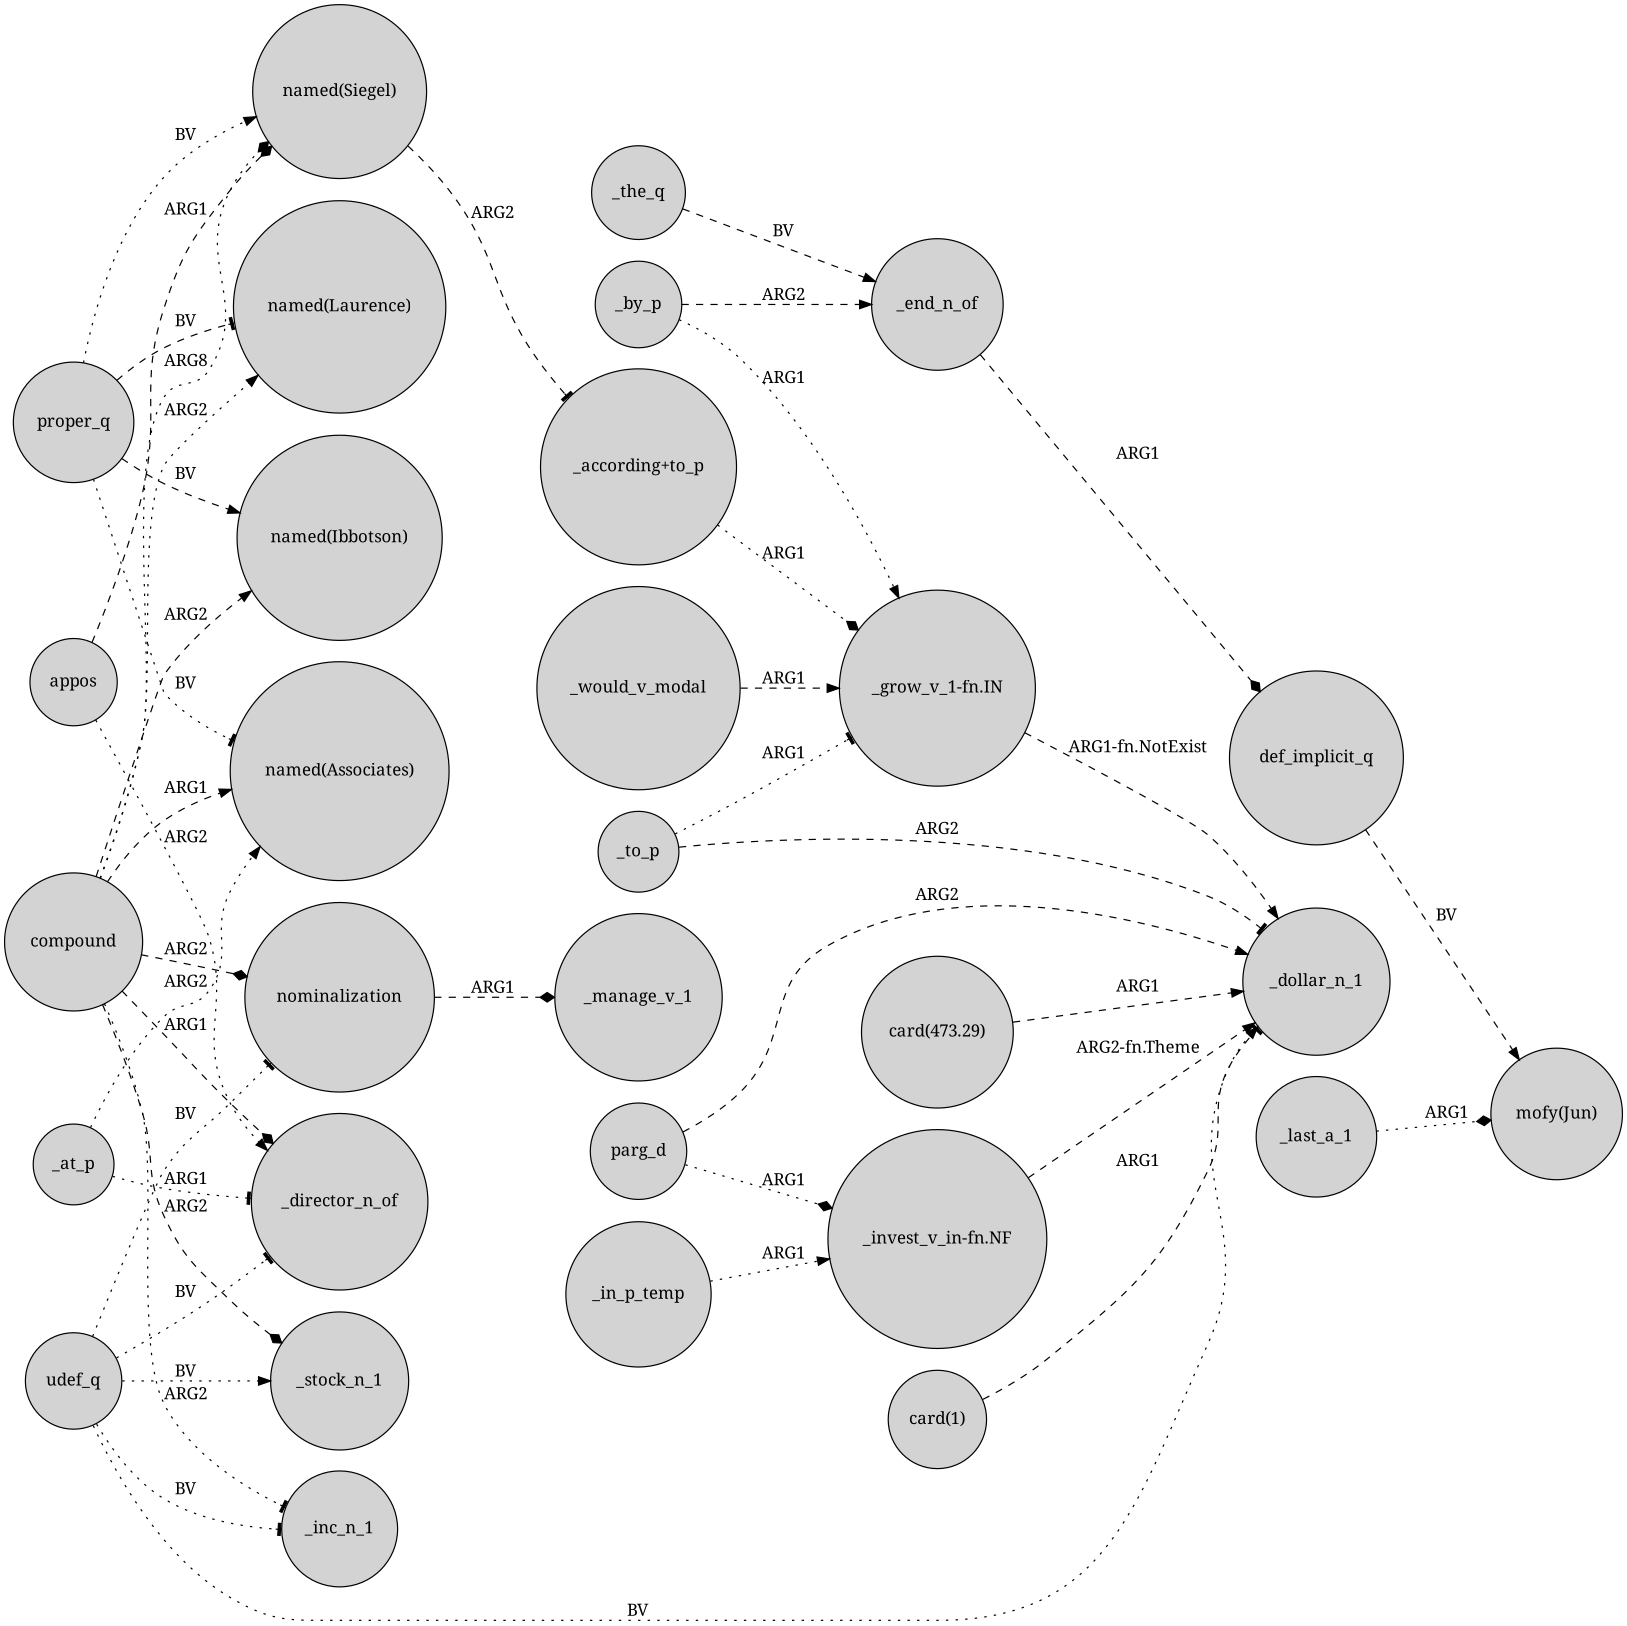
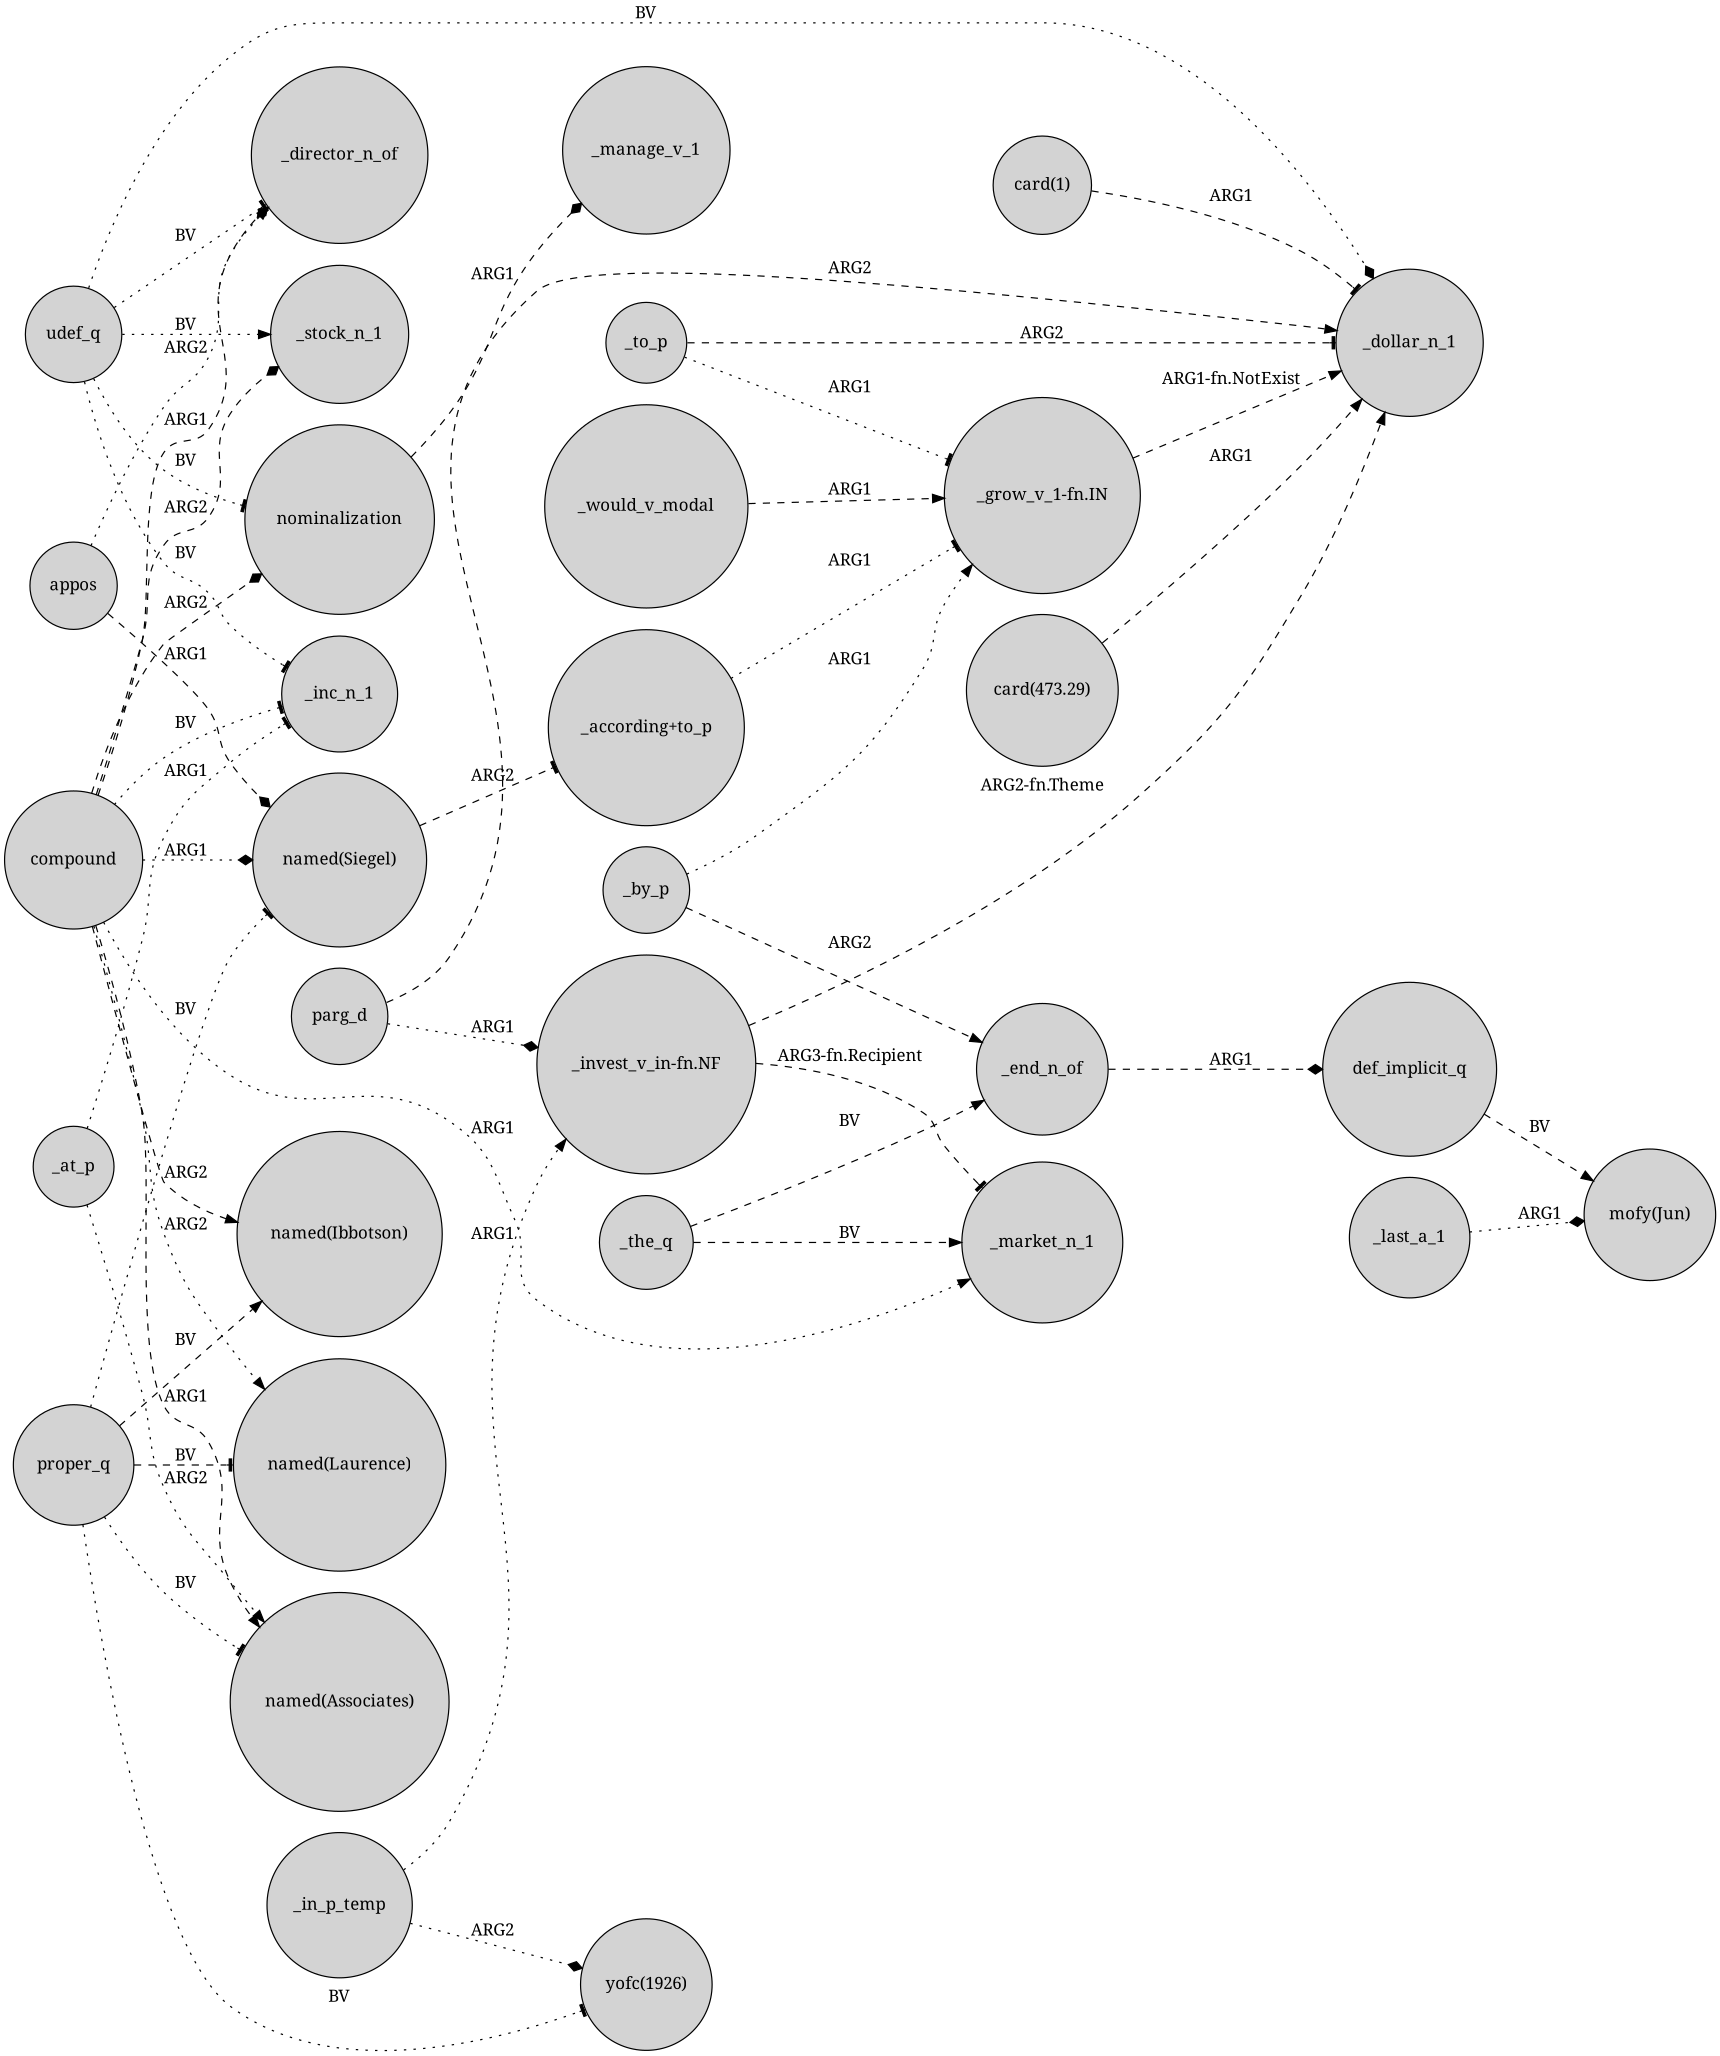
(133, 220) -> (163, 1154)
(186, 362) -> (186, 851)
(782, 573) -> (842, 613)
(178, 1191) -> (148, 903)
none -> (1042, 1242)
(186, 1395) -> (186, 723)
(840, 1620) -> (705, 23)
none -> (646, 1985)
